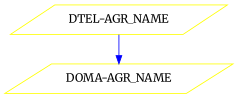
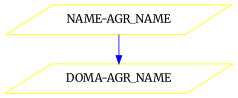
(119, 20) -> (119, 20)
